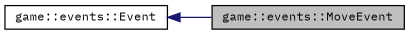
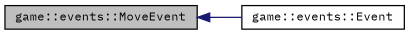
(196, 17) -> (226, 17)
